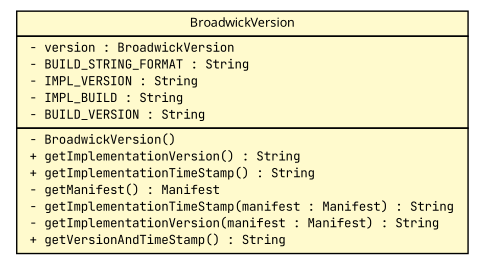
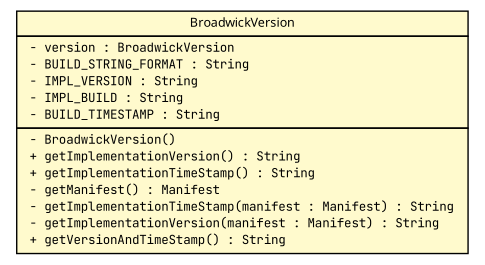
(118, 115) -> (125, 115)
